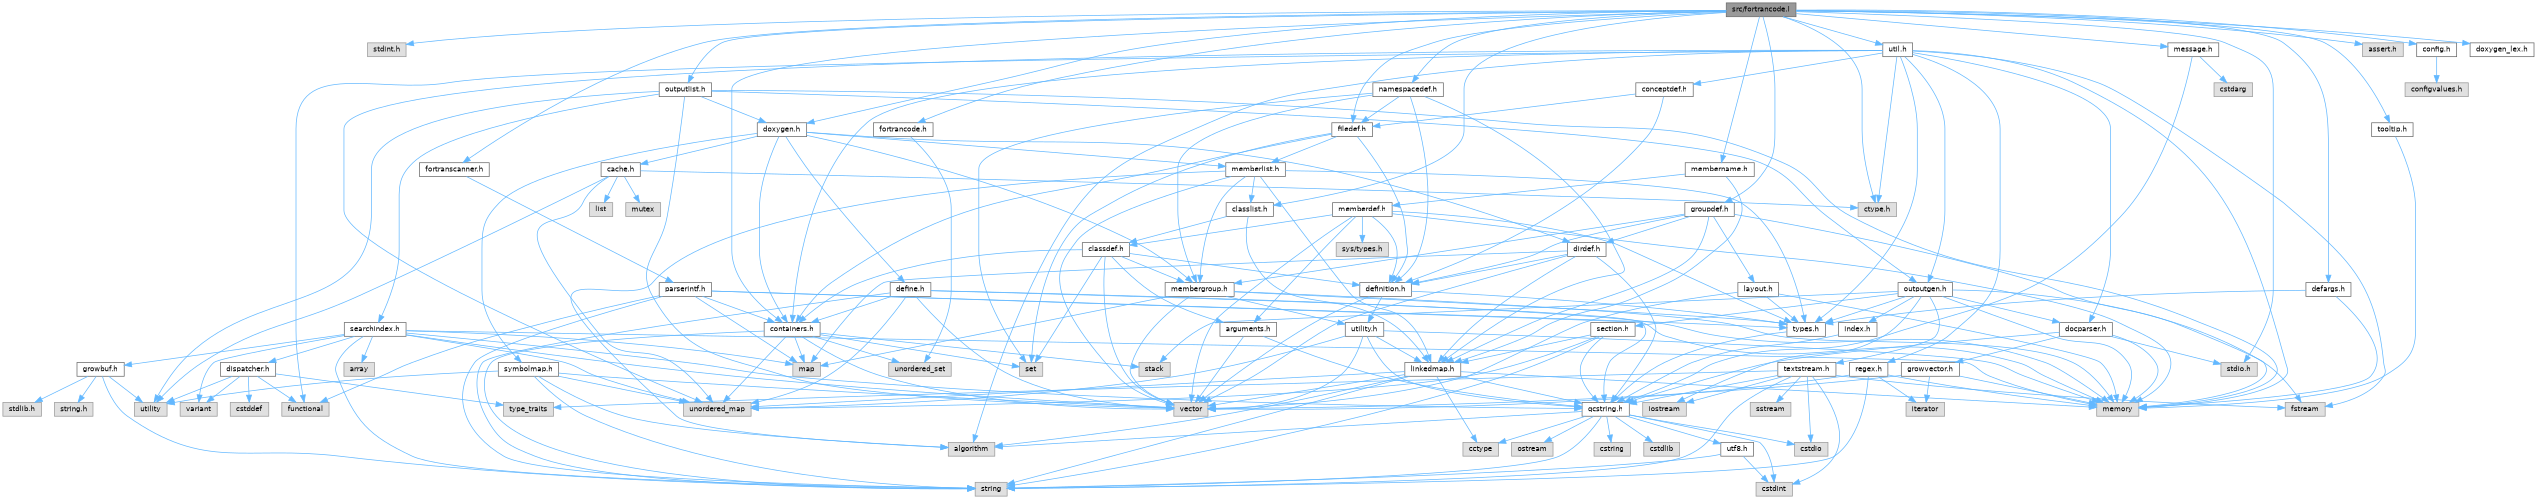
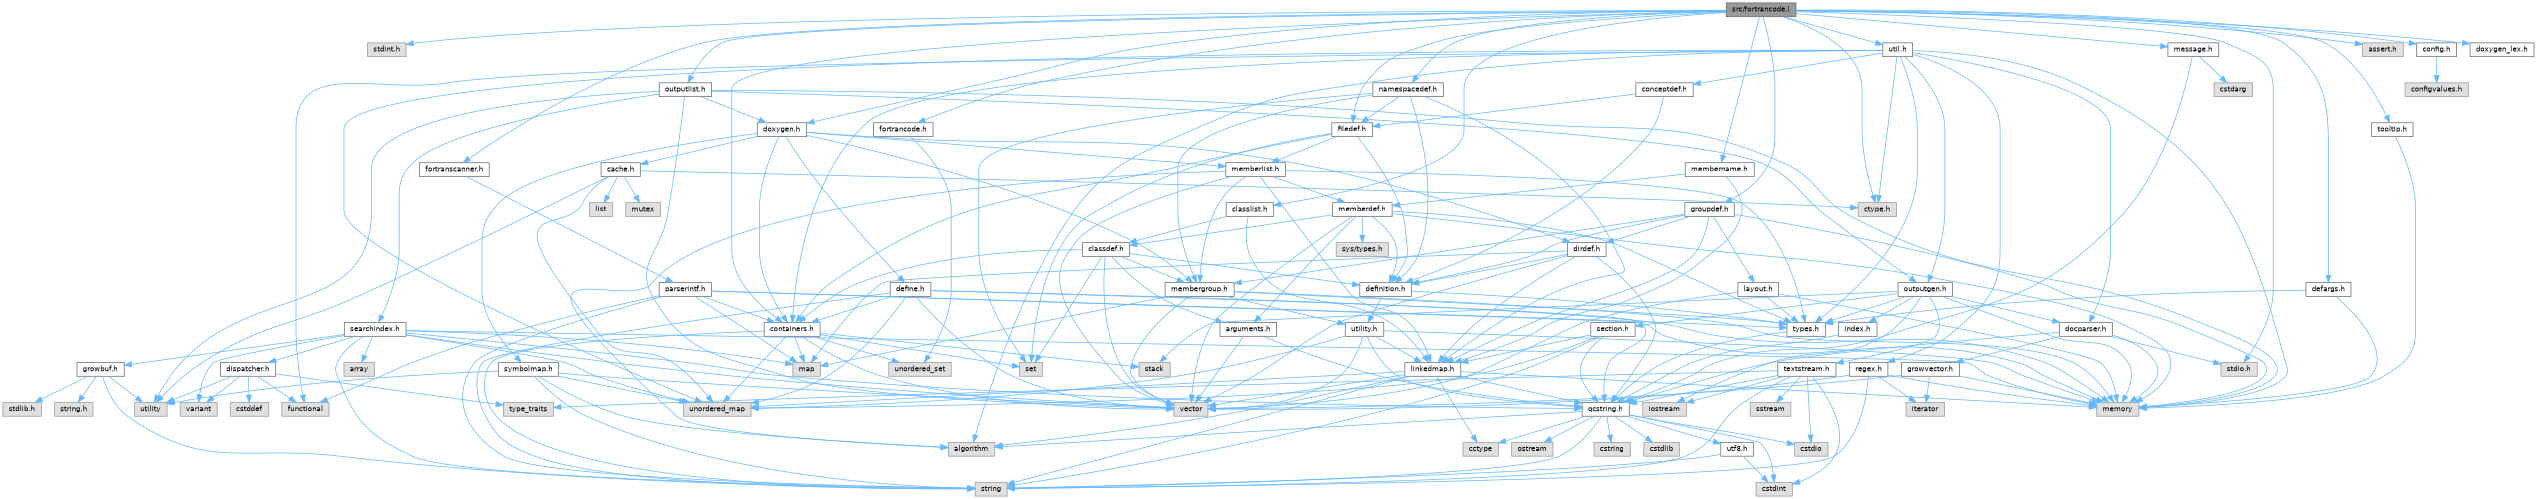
(1254, 182) -> (1292, 184)
(1288, 339) -> none
(2305, 409) -> none
